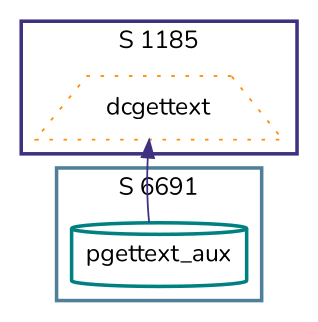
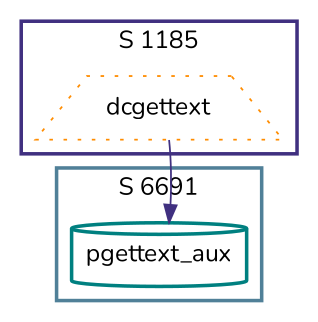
(147, 190) -> (171, 179)
